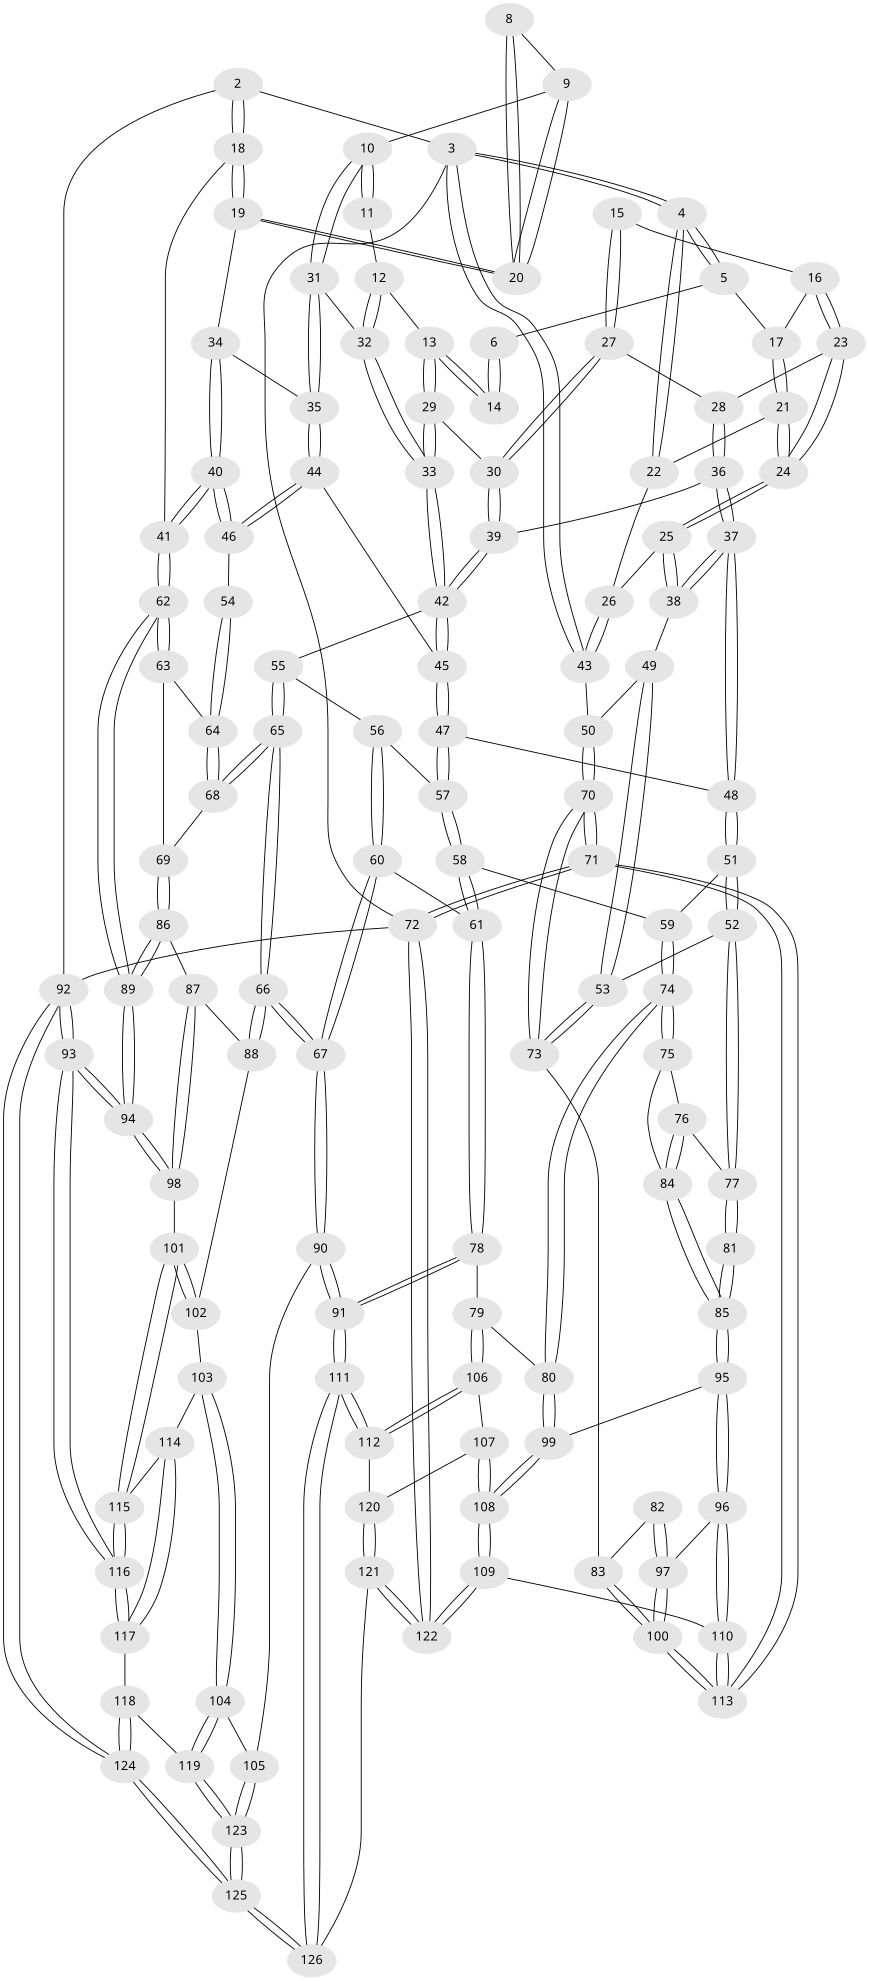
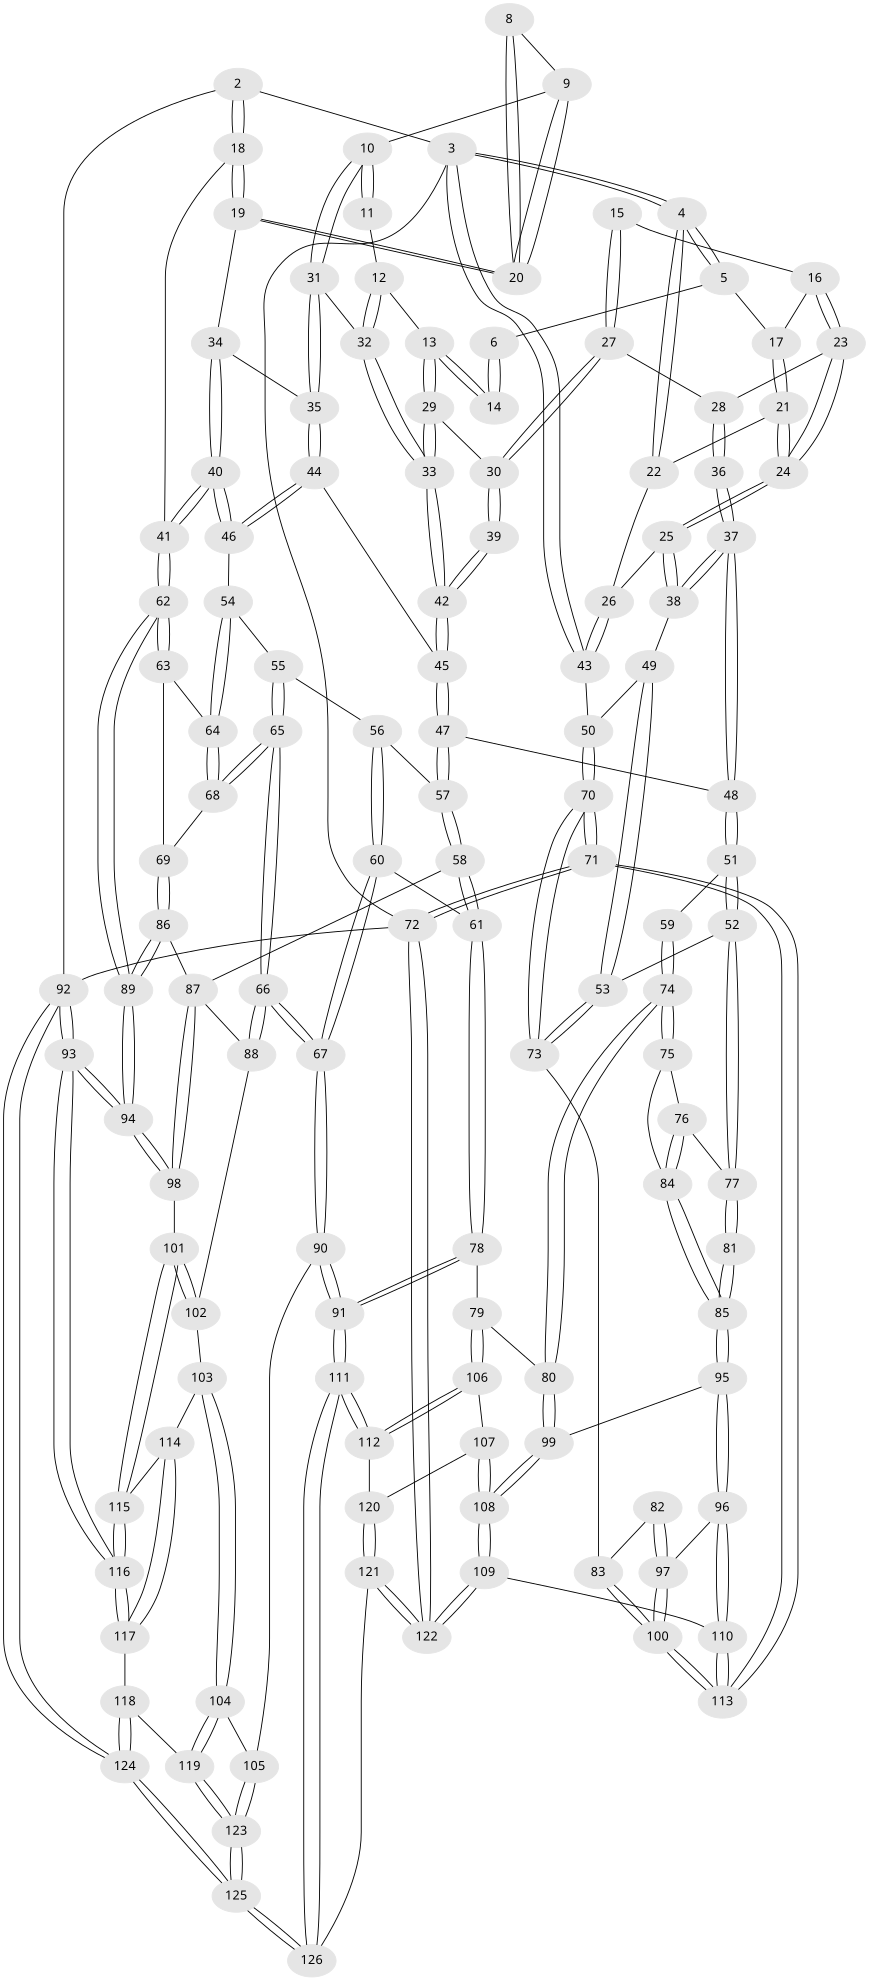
(610, 512) -> none
(360, 634) -> (253, 634)
(564, 893) -> (327, 925)
